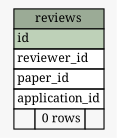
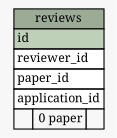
(62, 118) -> (61, 118)
